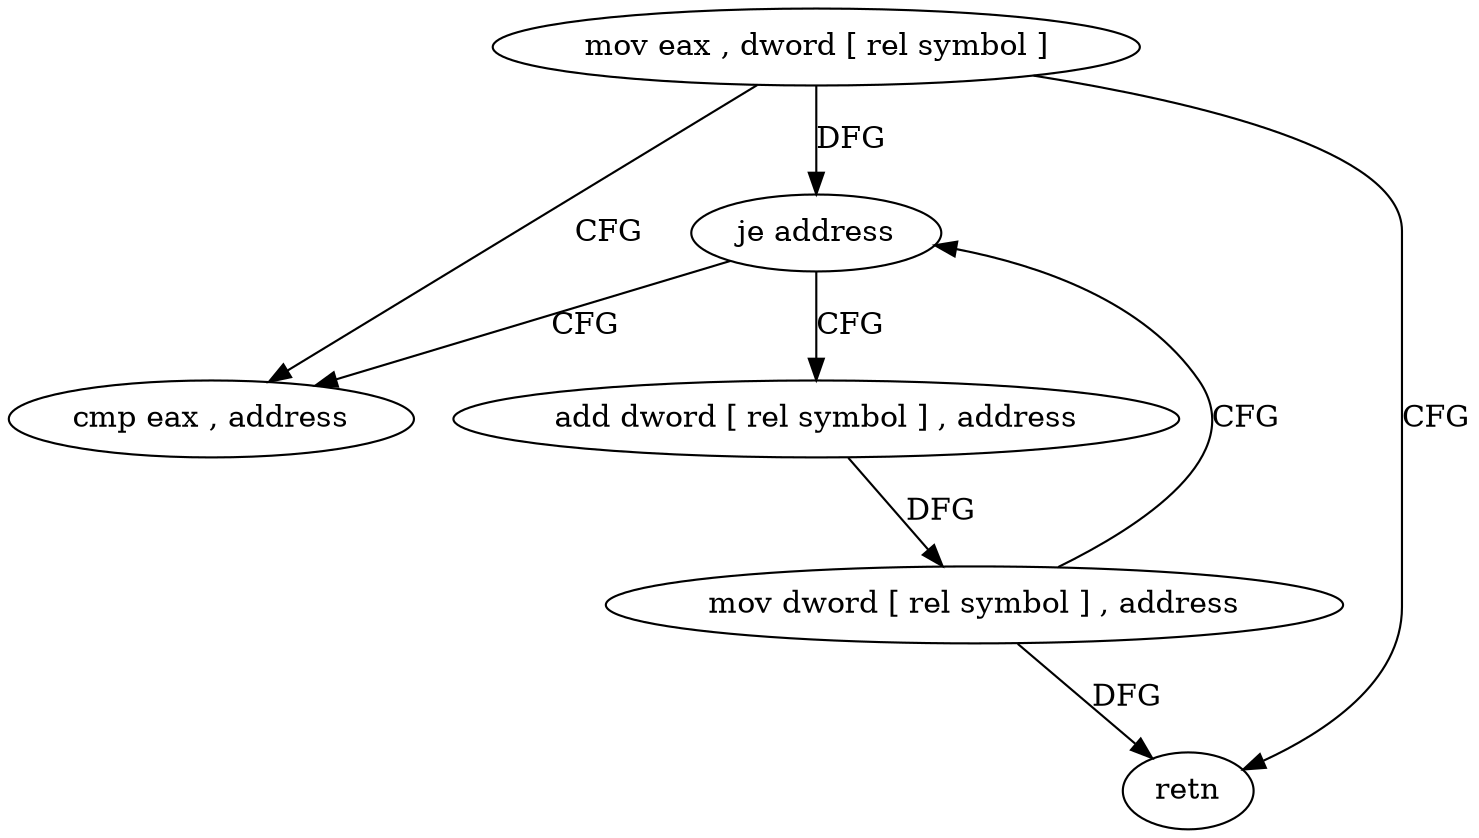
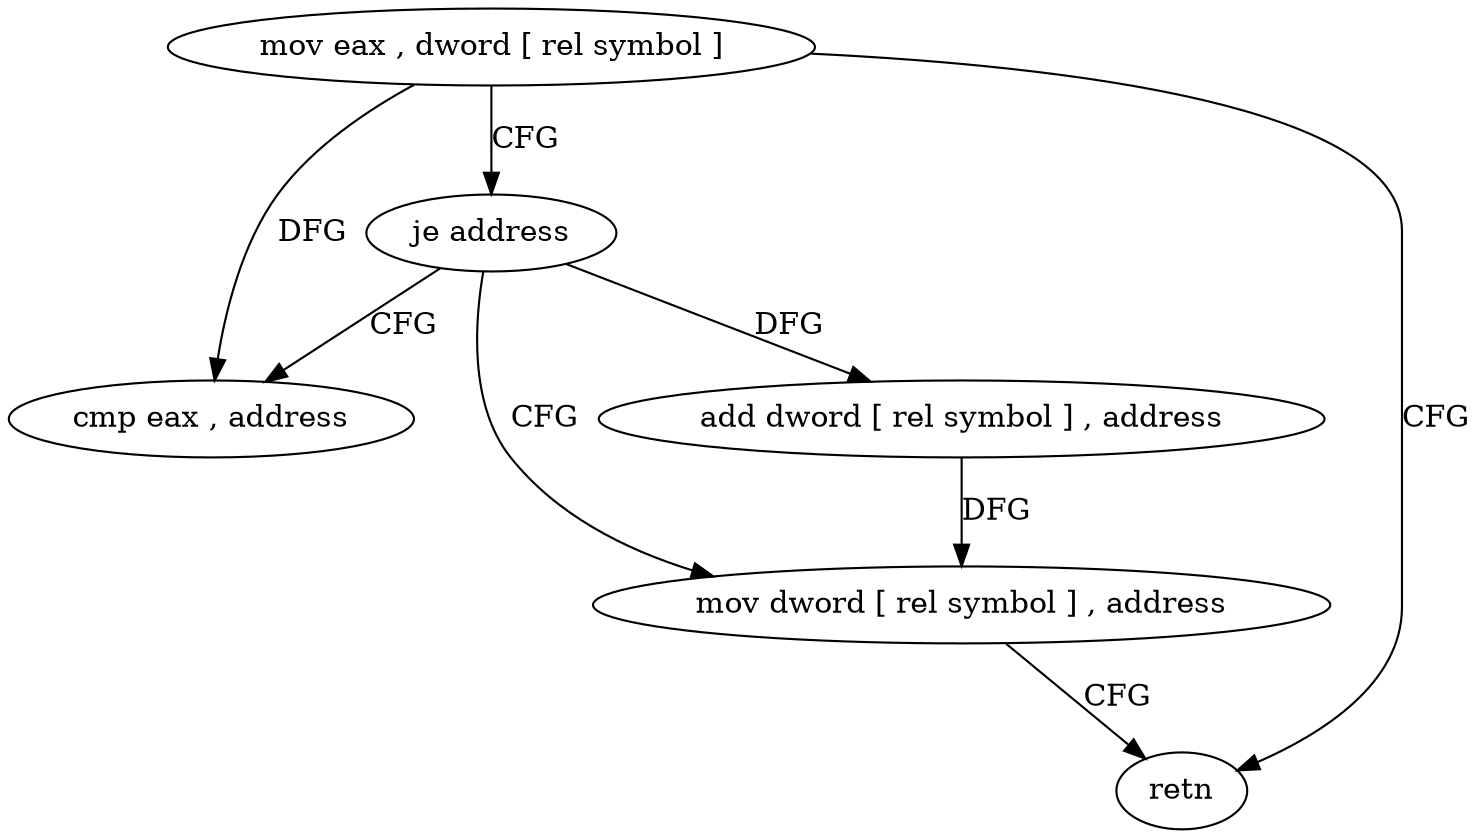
(852, 140) -> (526, 140)
(609, 233) -> (313, 233)
(850, 326) -> (790, 326)
(1193, 373) -> (519, 467)
(1127, 698) -> (1118, 698)
